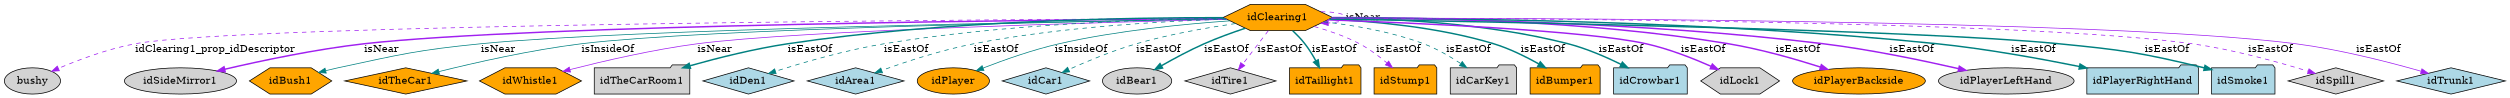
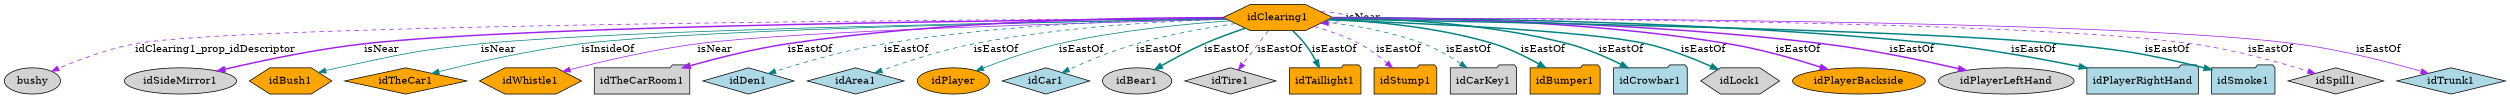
(1531, 30) -> (1531, 30)
(822, 39) -> (822, 39)
(1081, 49) -> (1081, 49)
